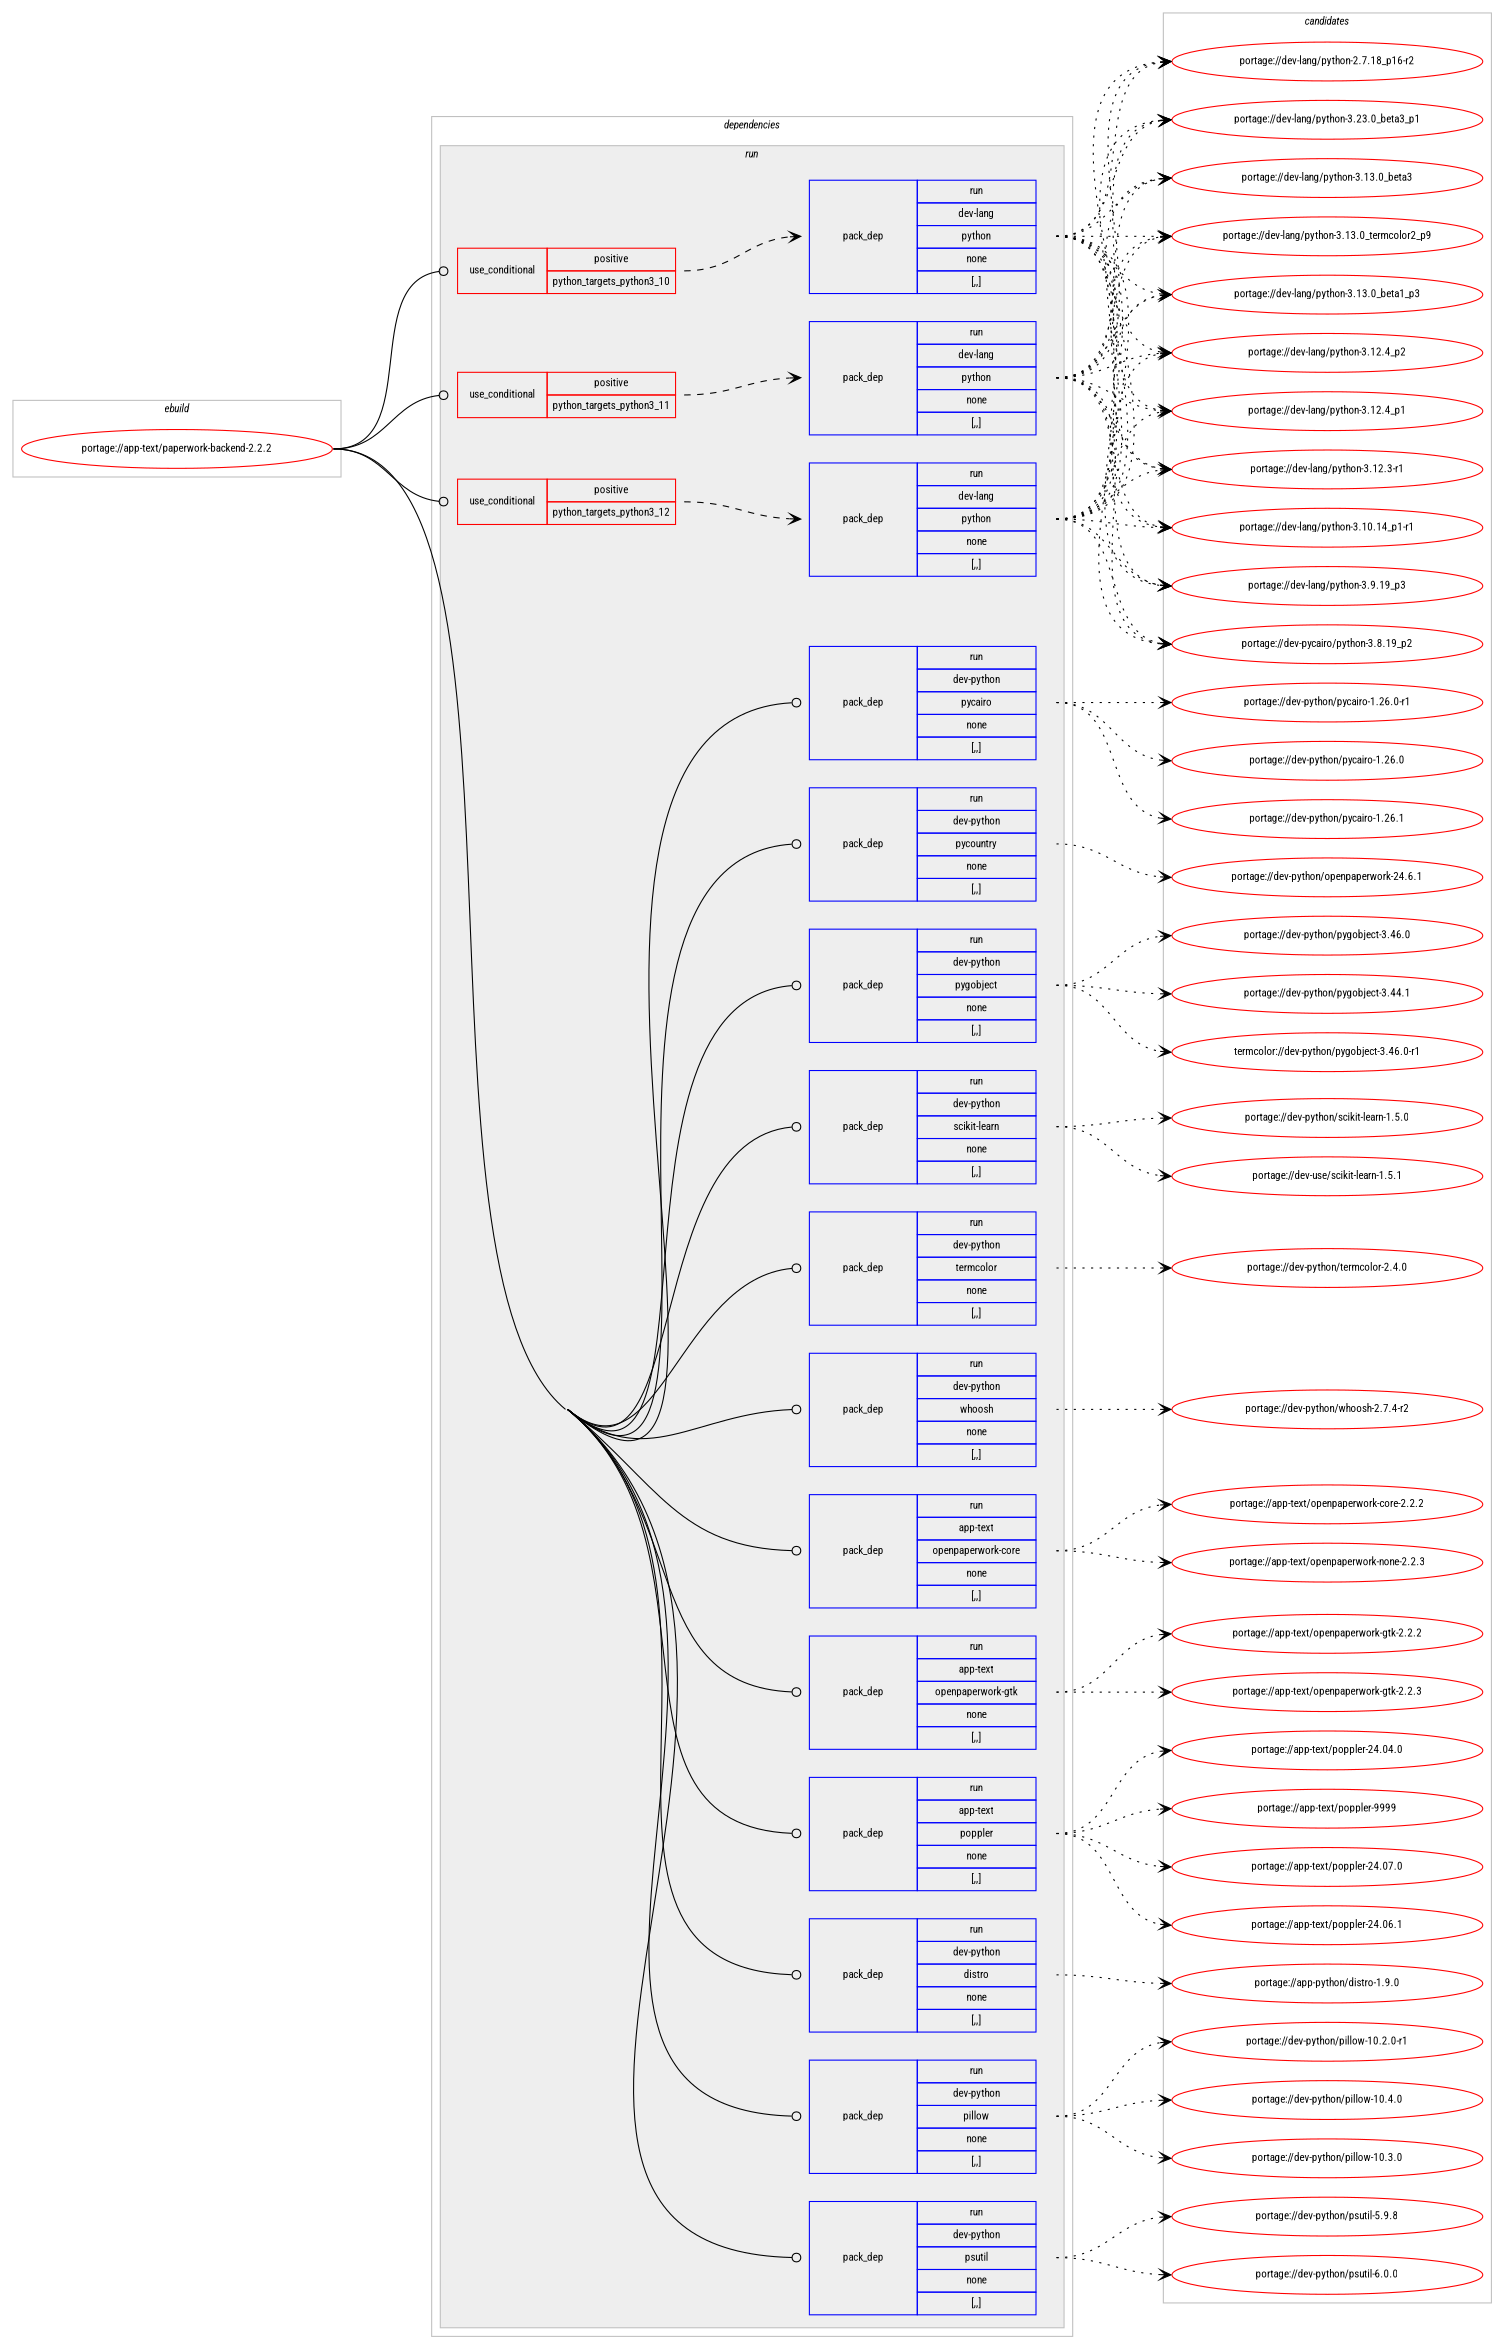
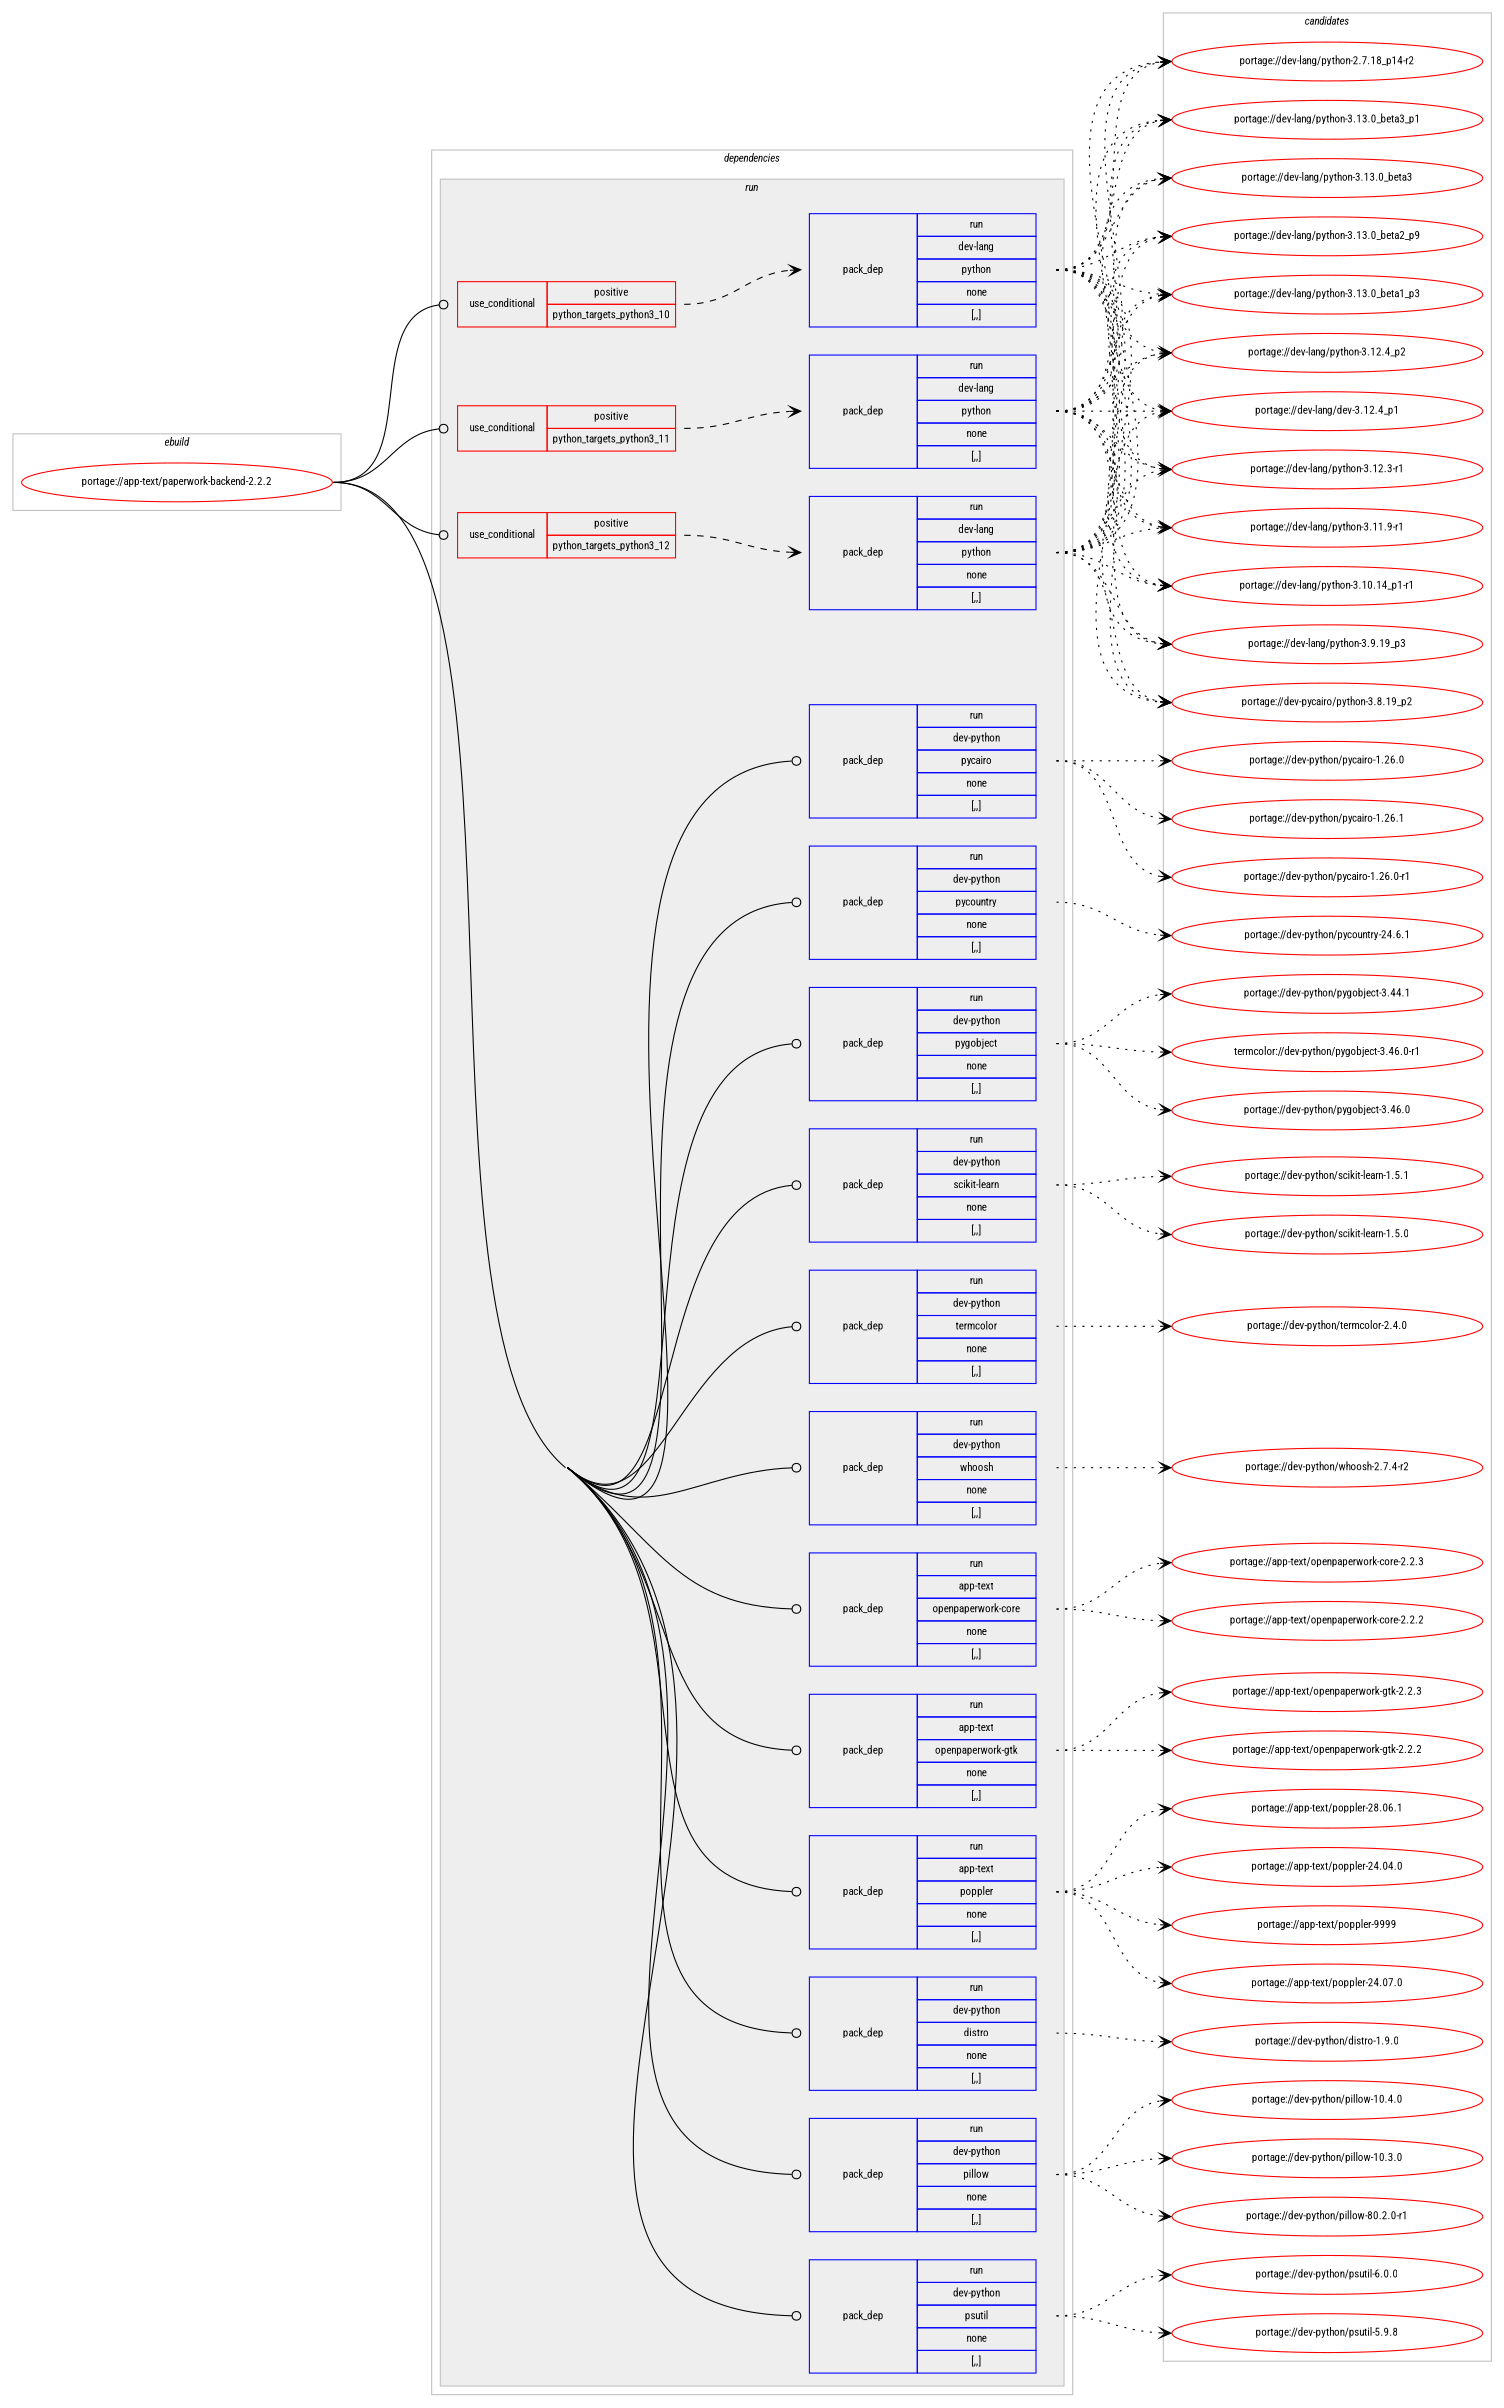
(1327, 62) -> (1327, 62)
(1327, 120) -> (1327, 120)
(1327, 236) -> (1327, 236)
(1327, 411) -> (1327, 411)
none -> (1327, 528)
(1327, 877) -> (1327, 936)
(1327, 1176) -> (1327, 1176)
(1327, 1563) -> (1327, 1563)
(1327, 1925) -> (1327, 1809)
(1327, 1984) -> (1327, 2042)
(1327, 2042) -> (1327, 2217)
